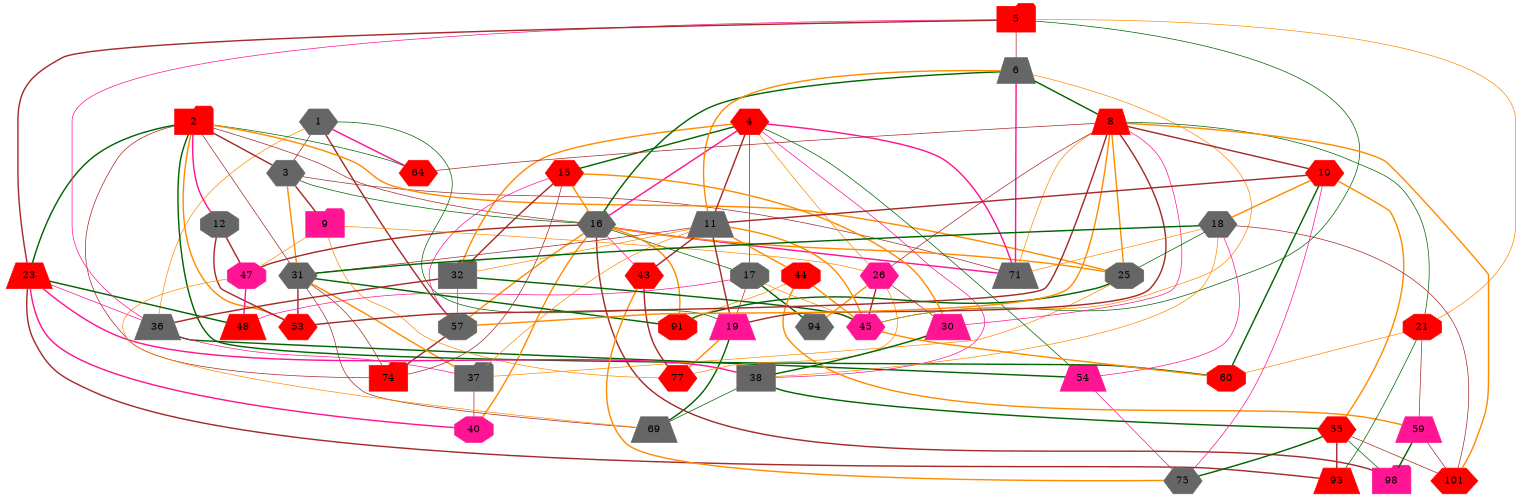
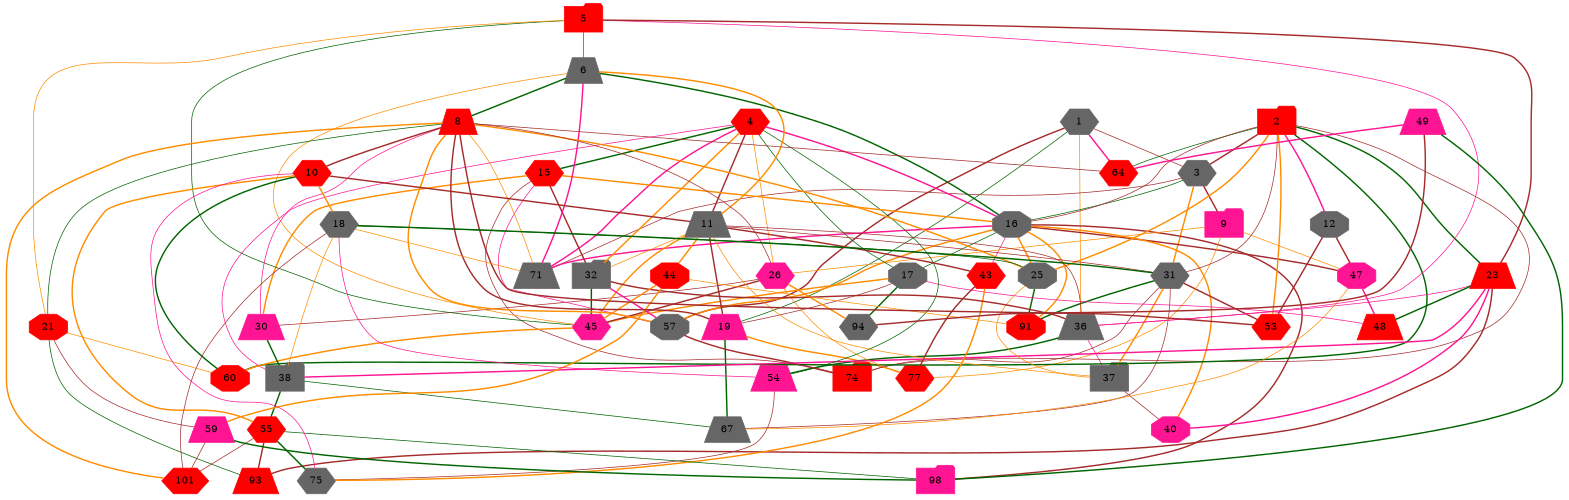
none -> (1423, 122)
(596, 224) -> (1012, 224)
none -> (924, 239)
(809, 302) -> (747, 297)
(458, 308) -> (633, 303)
(654, 430) -> (727, 430)
(1134, 430) -> (575, 470)
